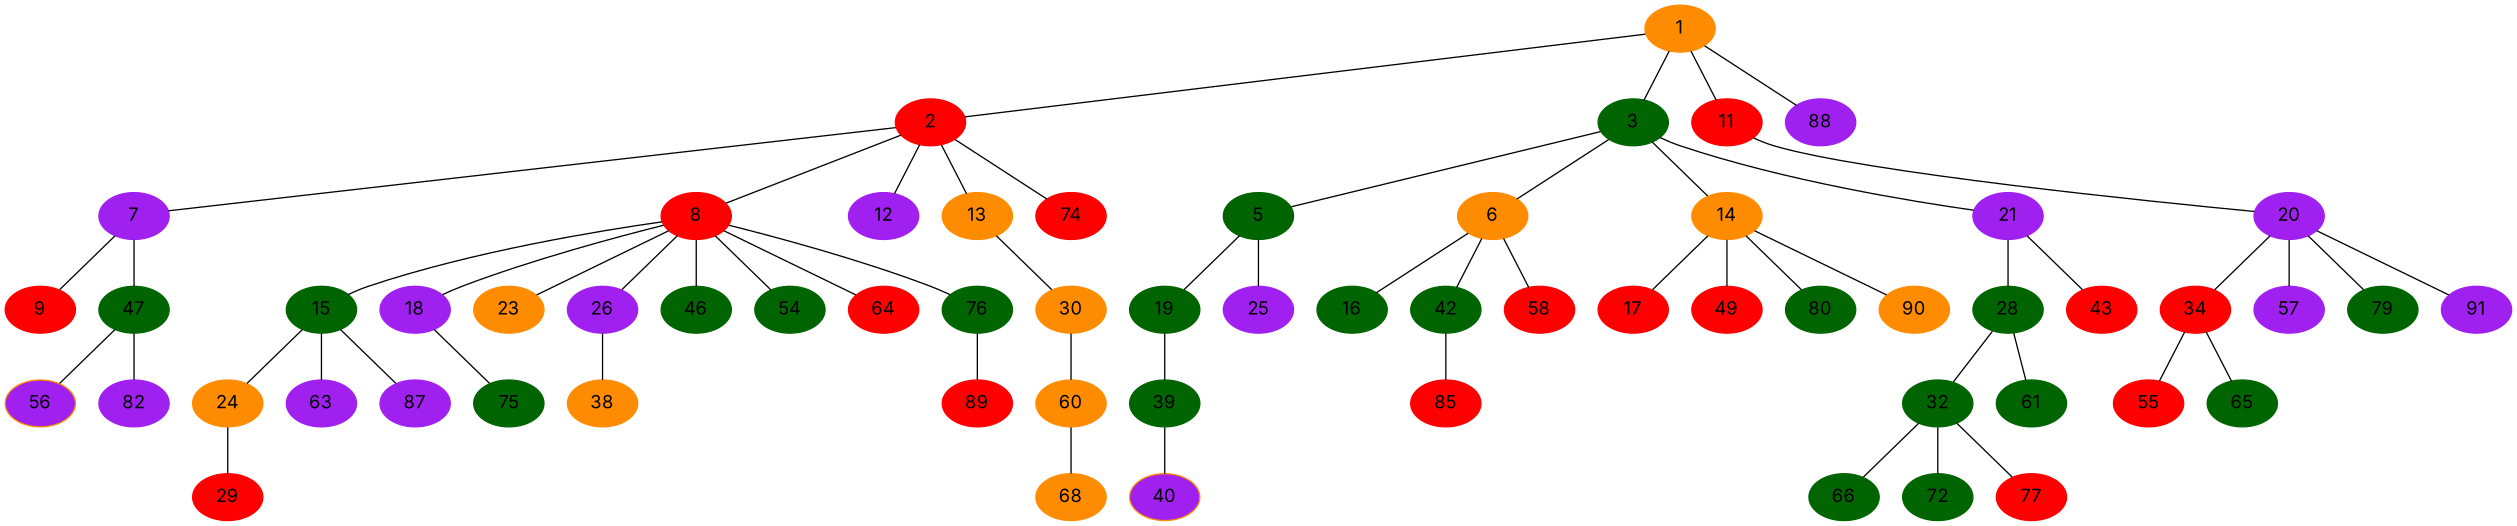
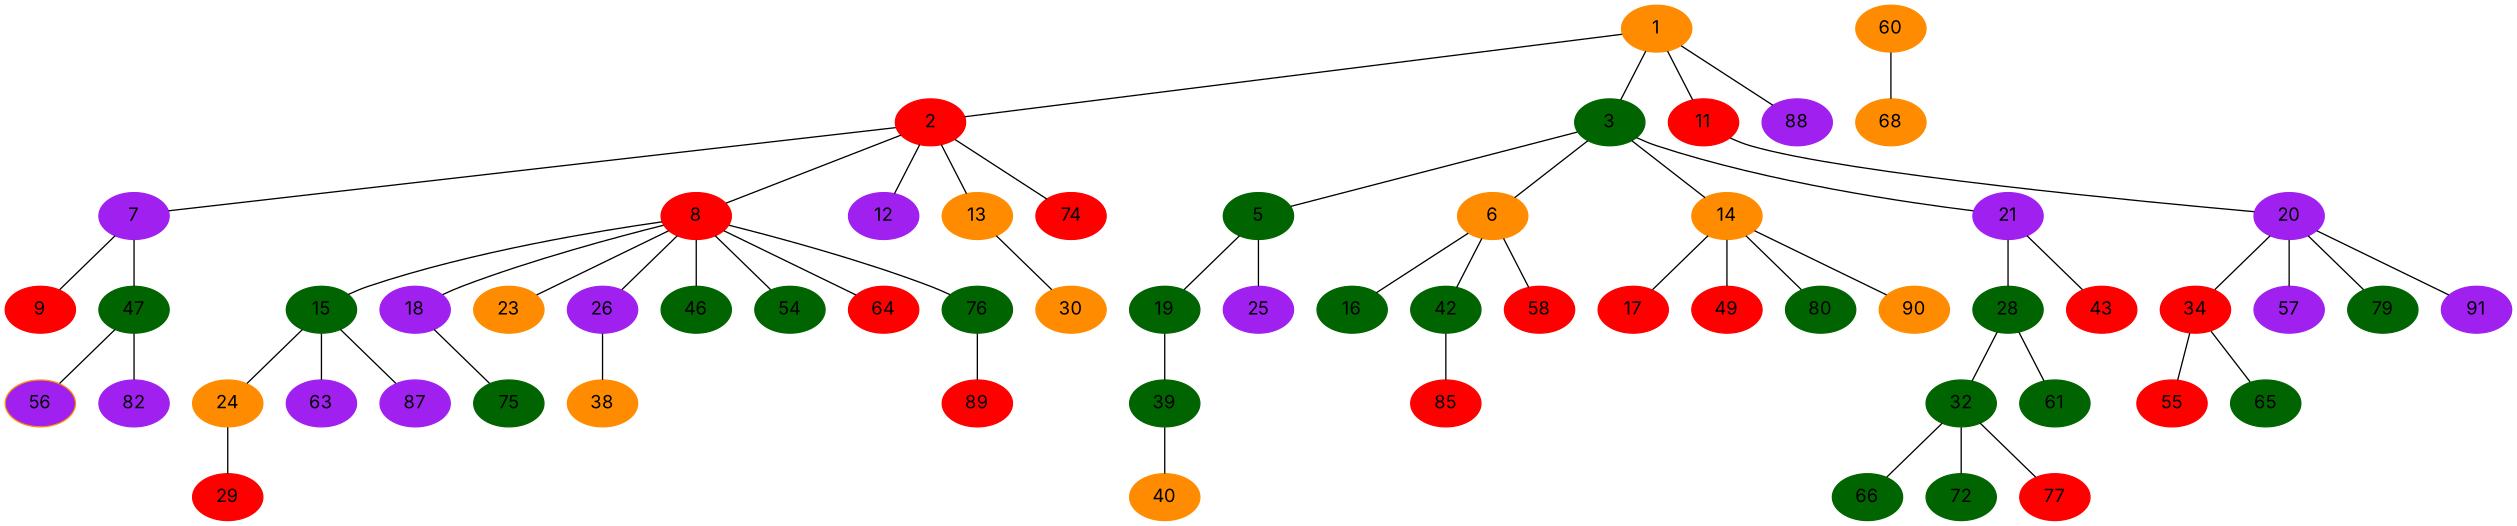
(1071, 357) -> none
(1165, 497) -> (1165, 497)
